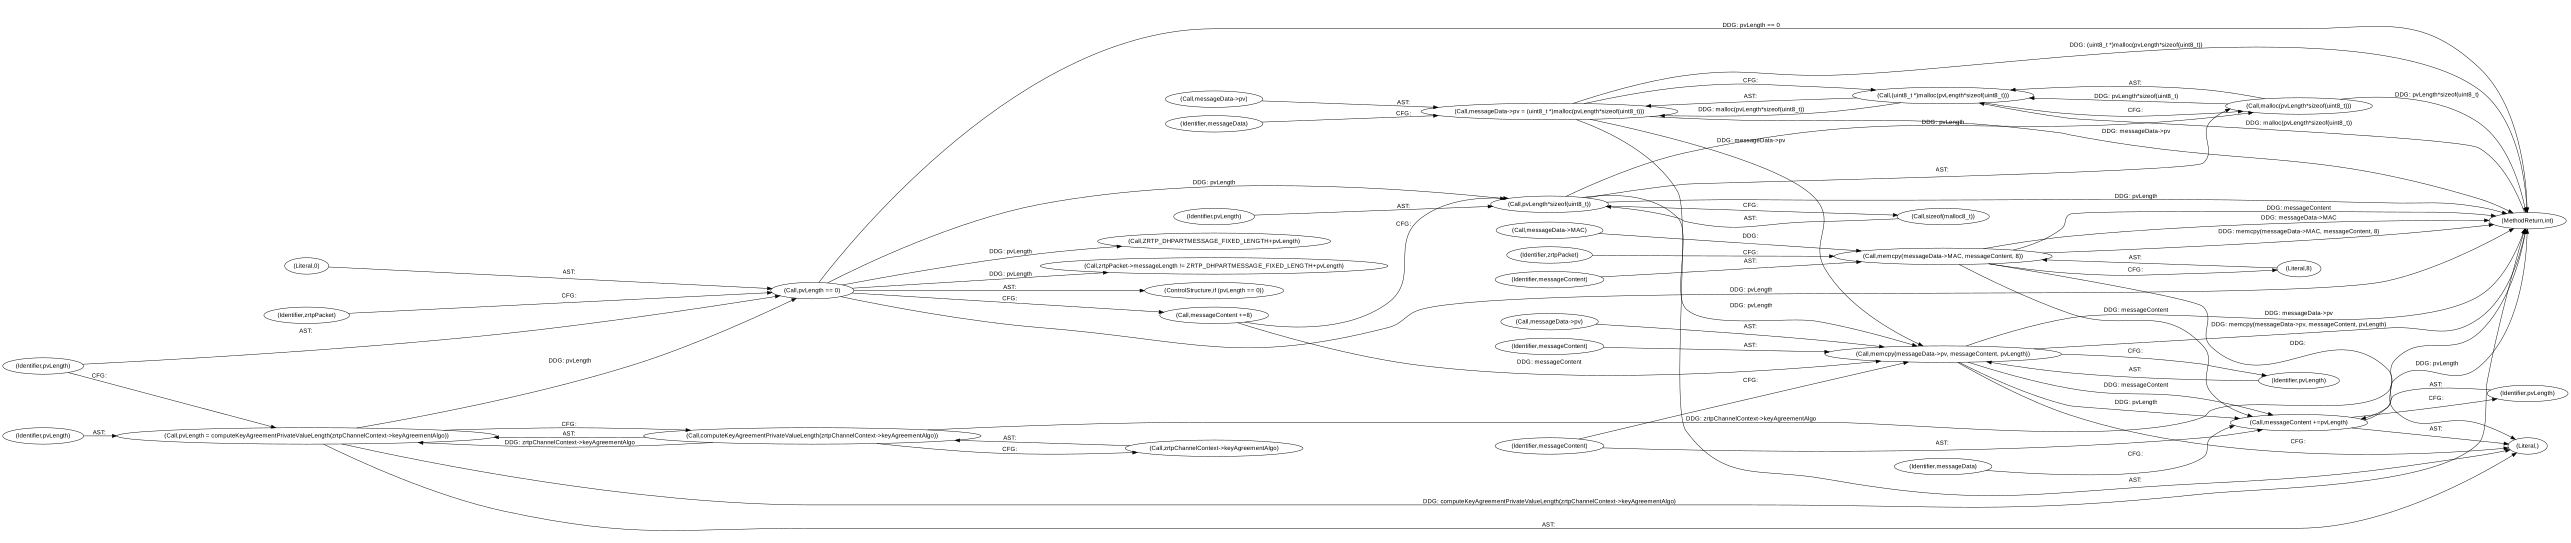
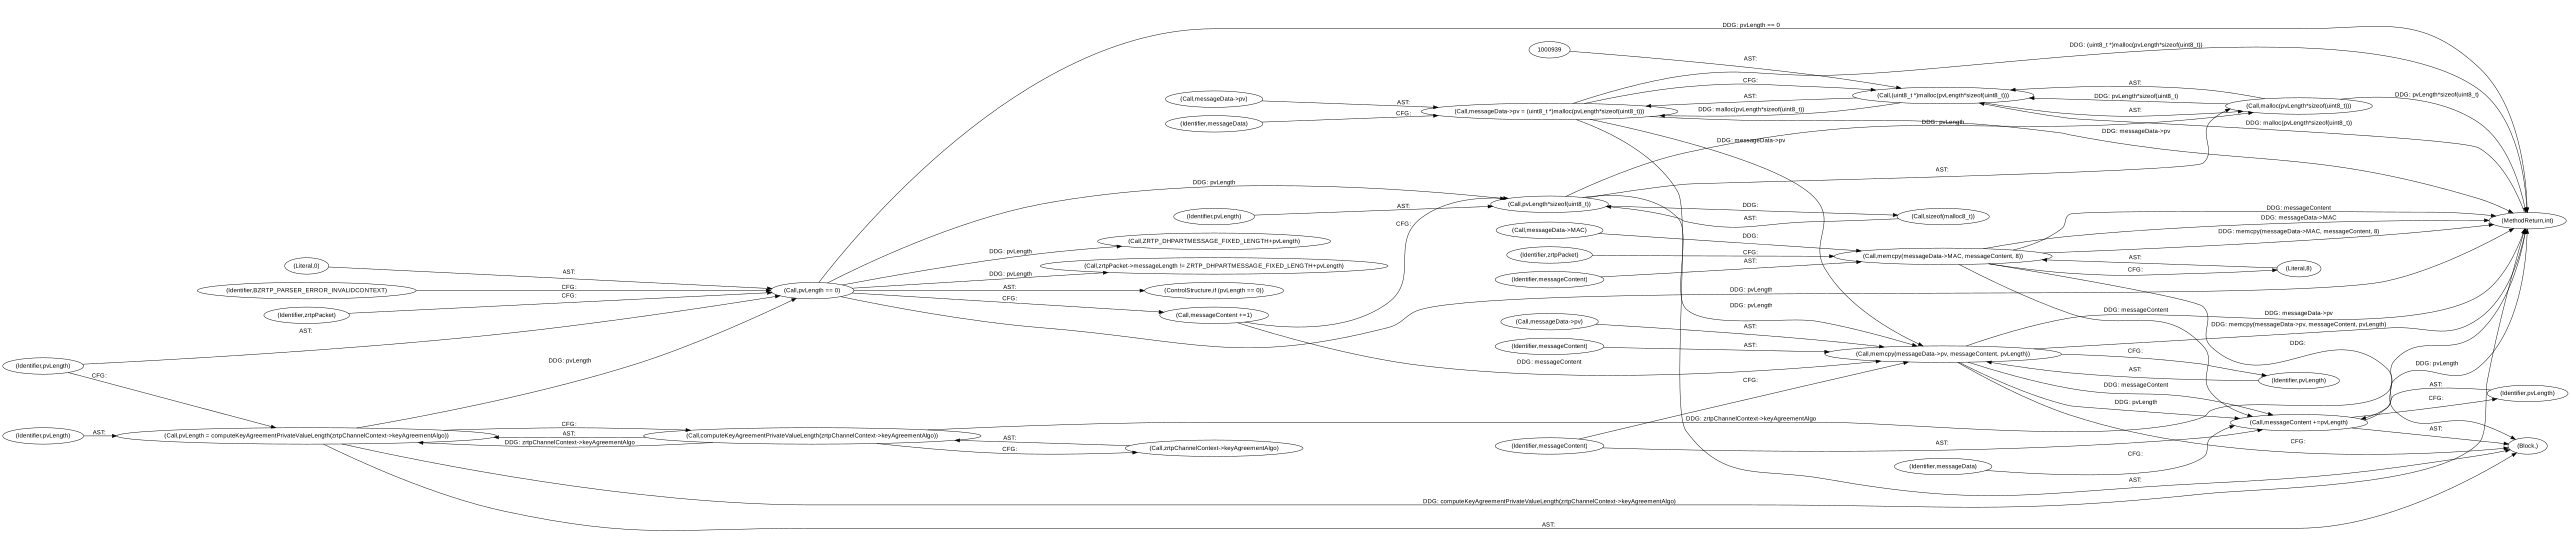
none -> (1550, 50)
(2136, 110) -> (2136, 110)
(2055, 200) -> none
(1751, 205) -> (1751, 205)
none -> (307, 291)
(1214, 315) -> (1214, 315)
(2528, 446) -> (2528, 446)
